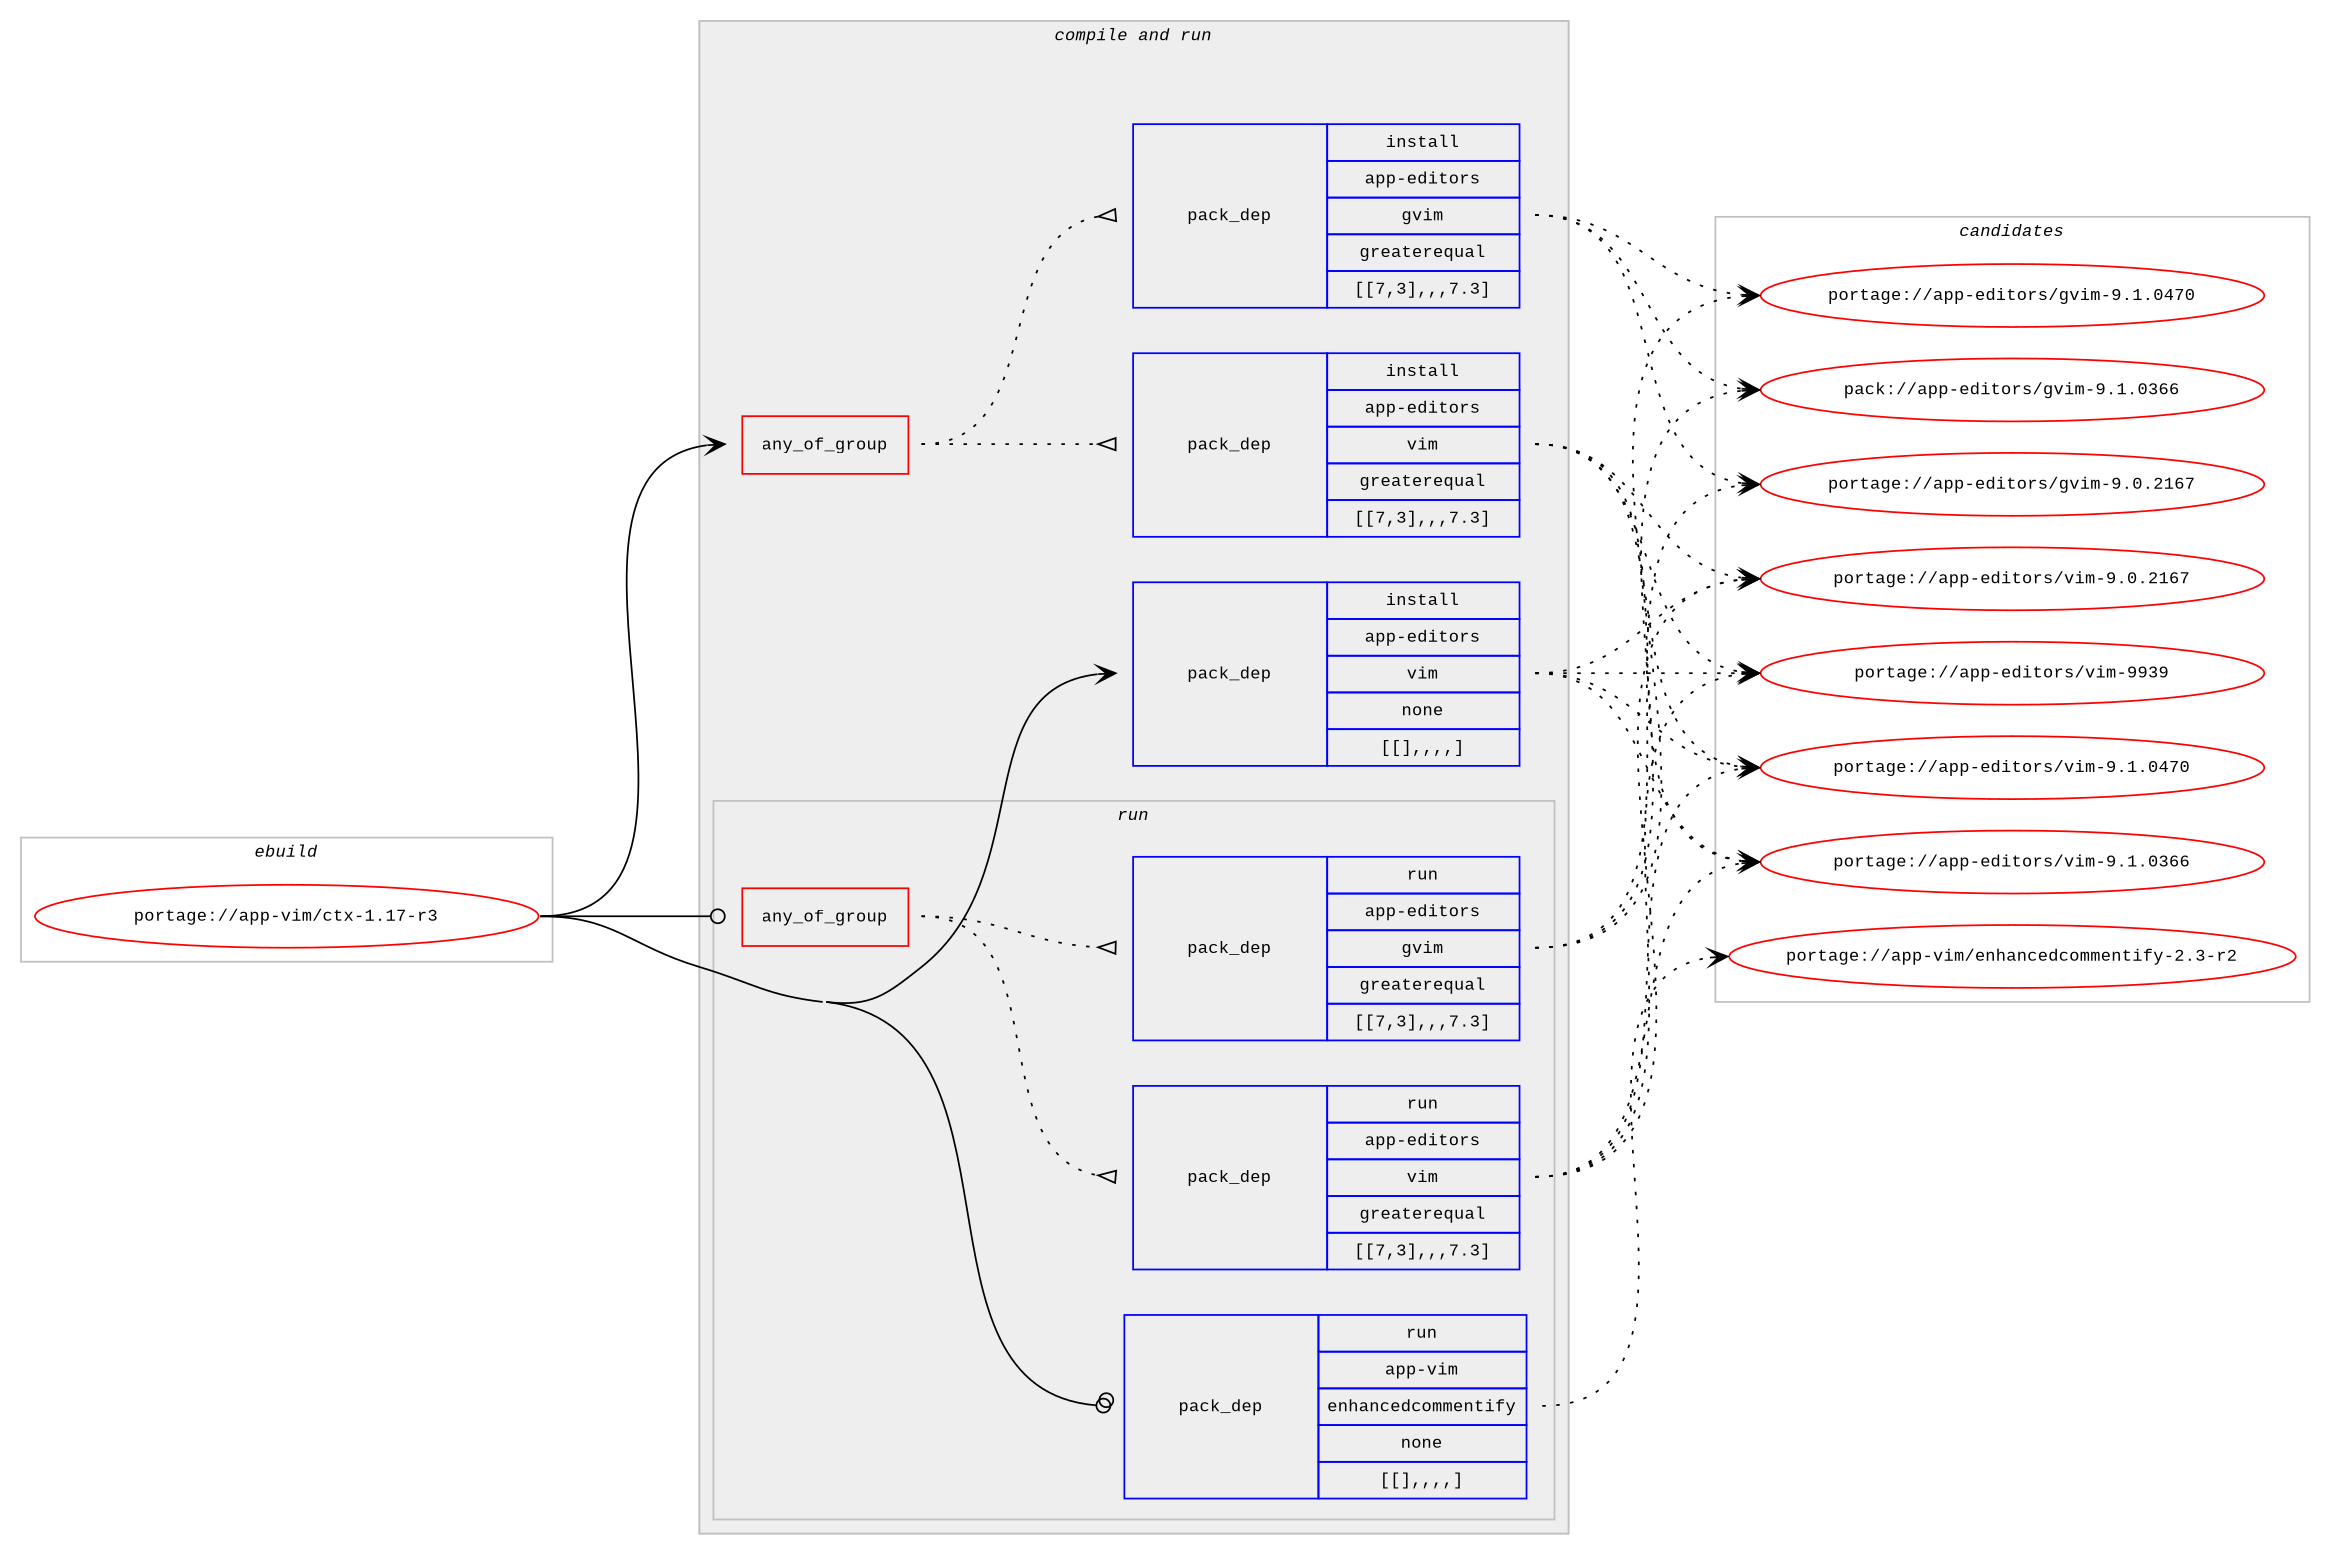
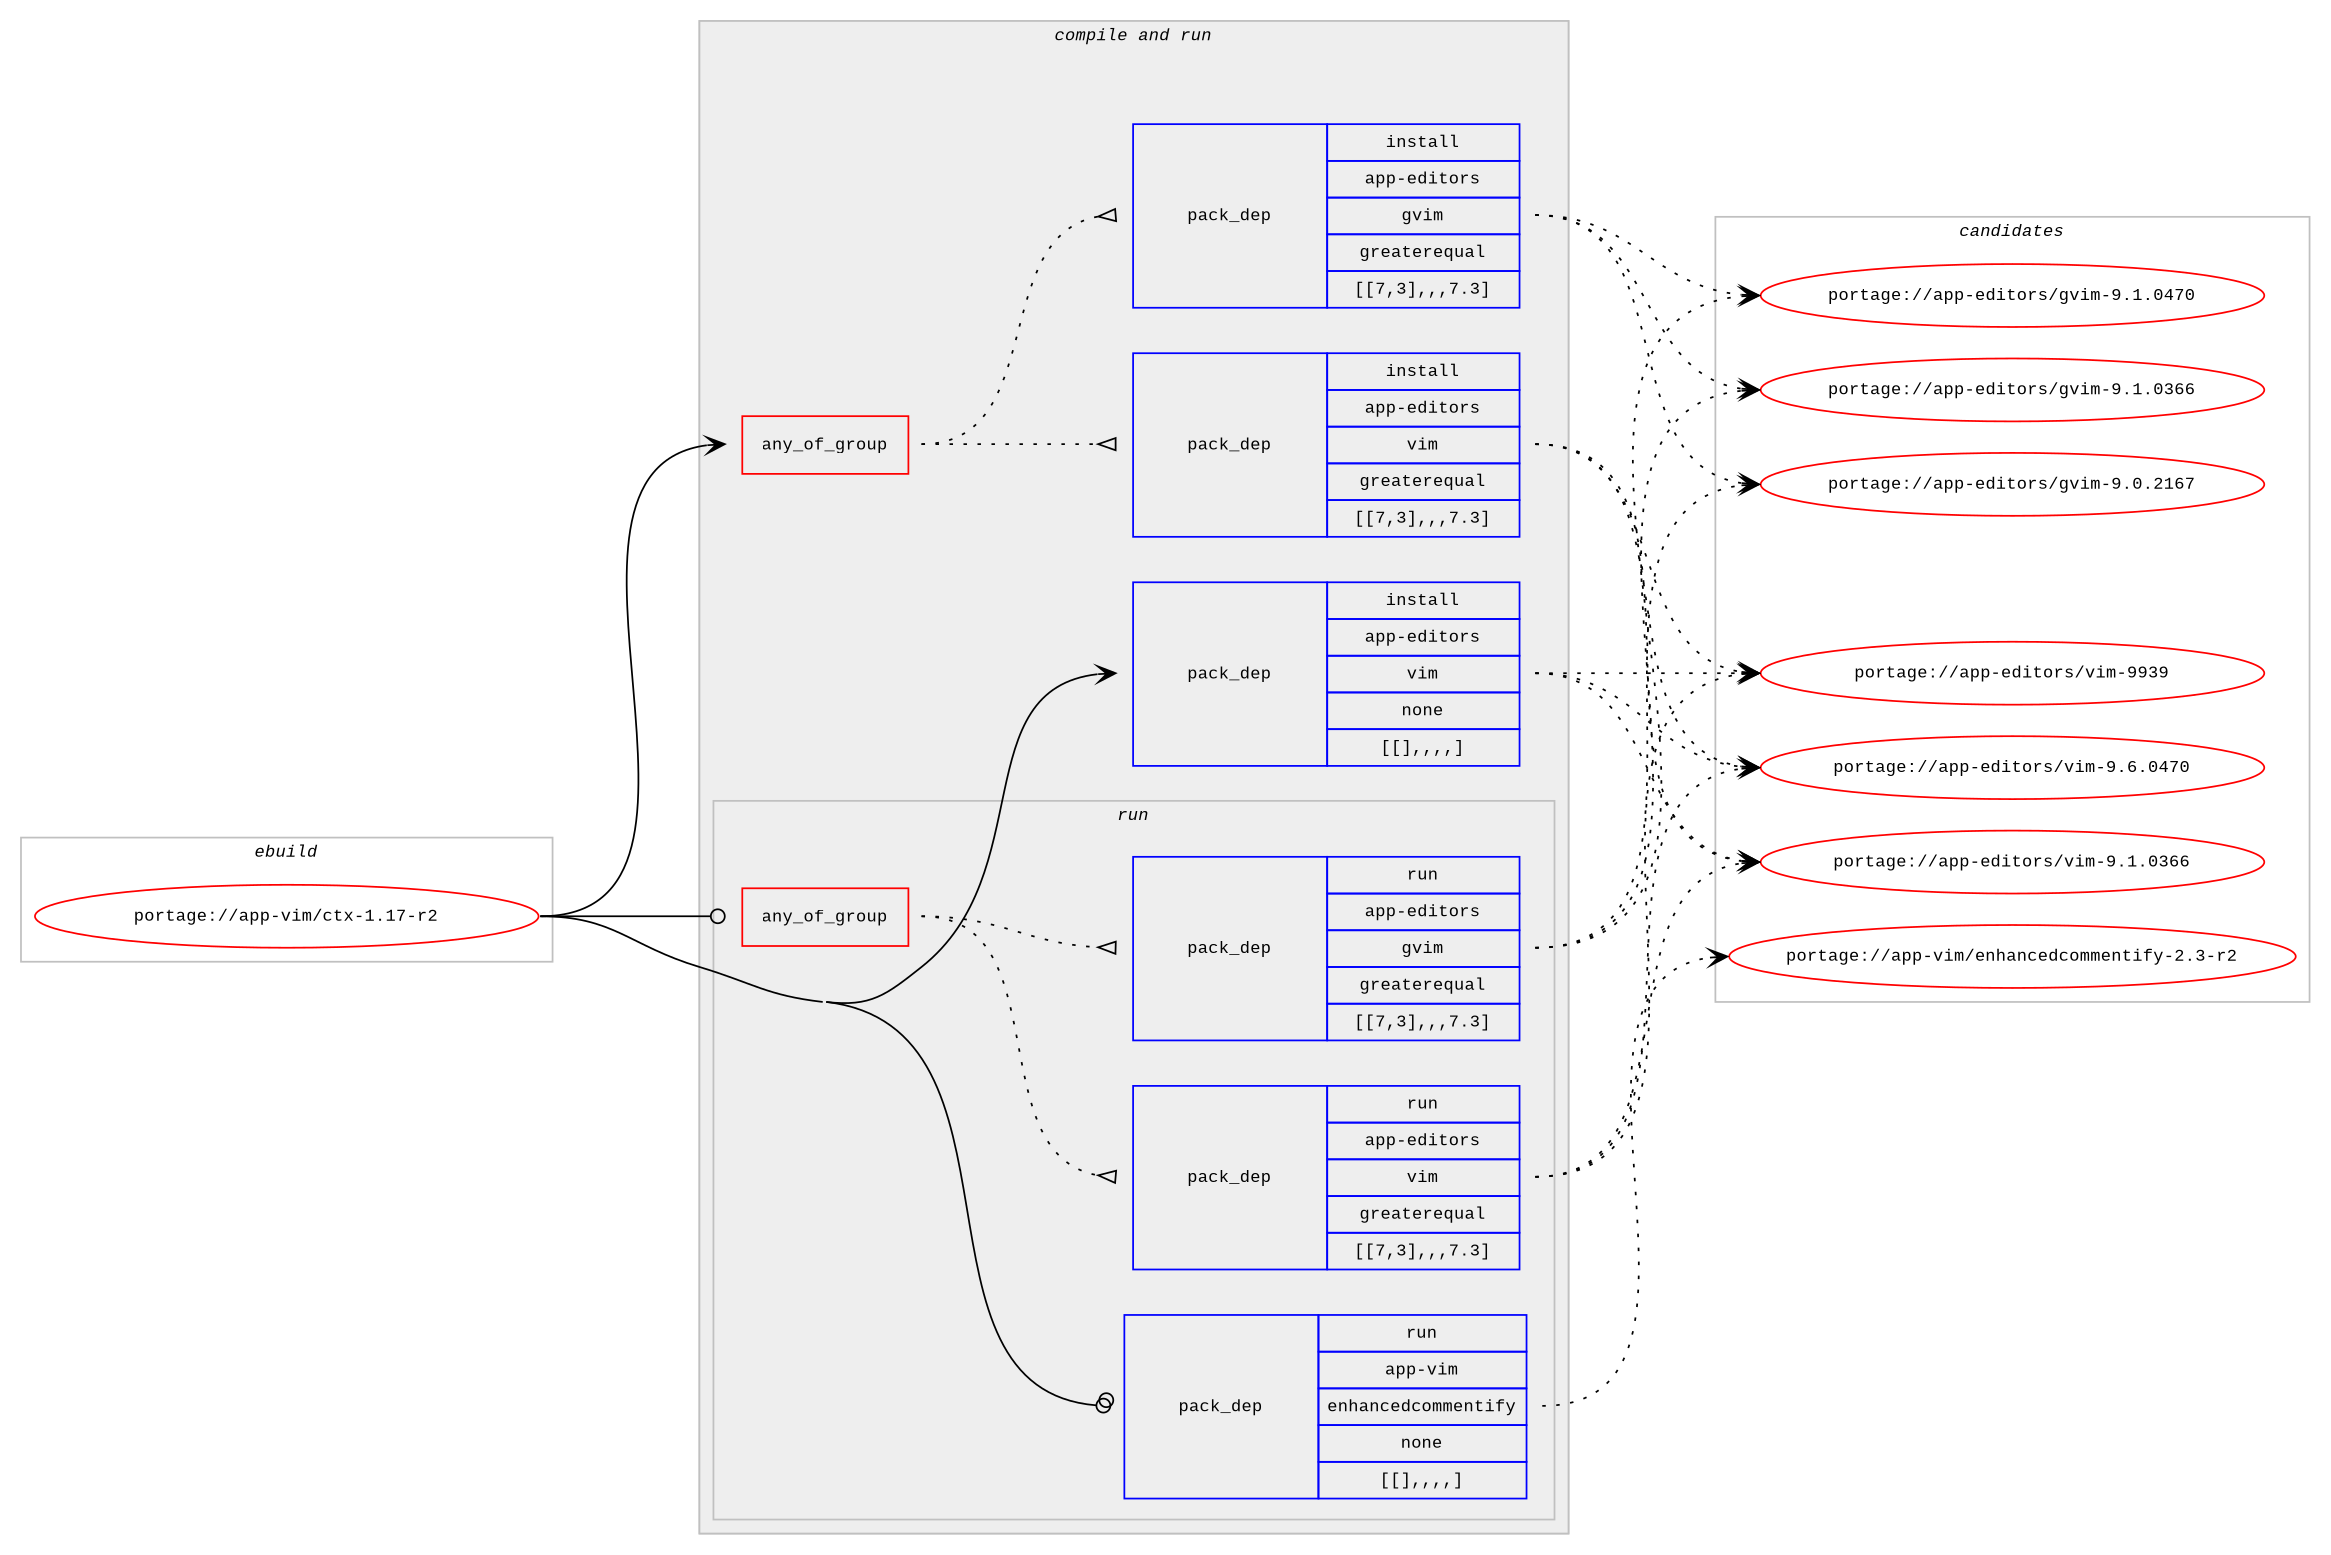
(2012, 390) -> (2012, 390)
(2012, 579) -> none
(2012, 768) -> (2012, 768)
(287, 916) -> (287, 916)
